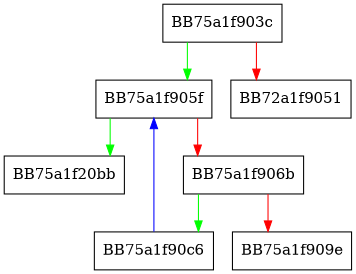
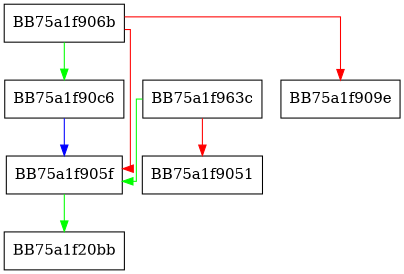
(222, 23) -> (202, 99)
(291, 99) -> (202, 175)
(198, 132) -> (130, 97)
